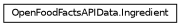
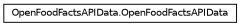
(90, 13) -> (120, 13)
